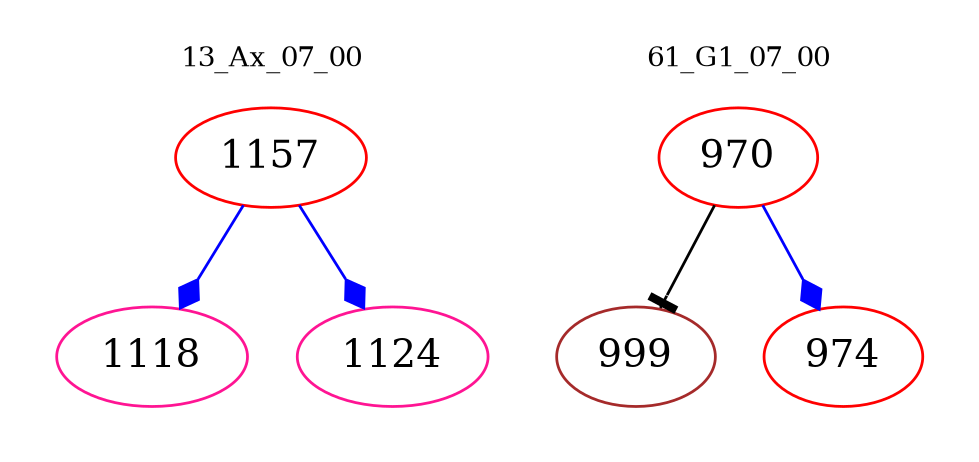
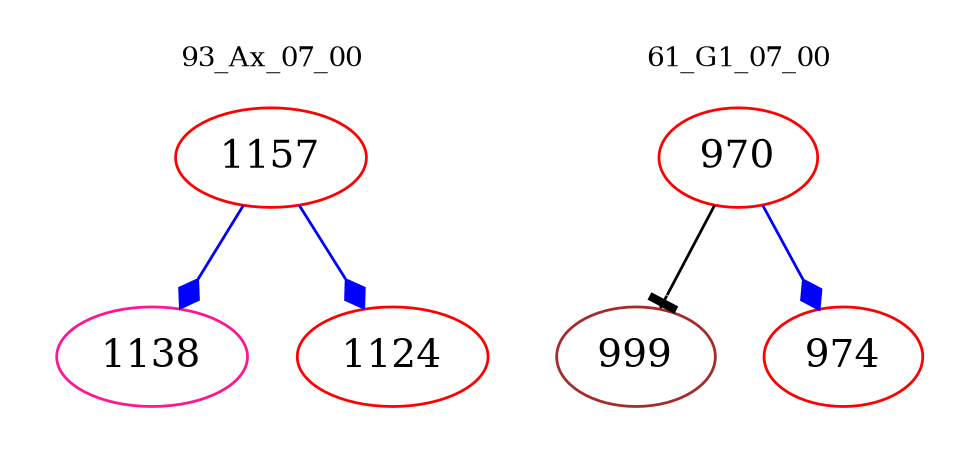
(272, 59) -> (272, 59)
(152, 357) -> (152, 357)
(393, 357) -> (393, 357)
